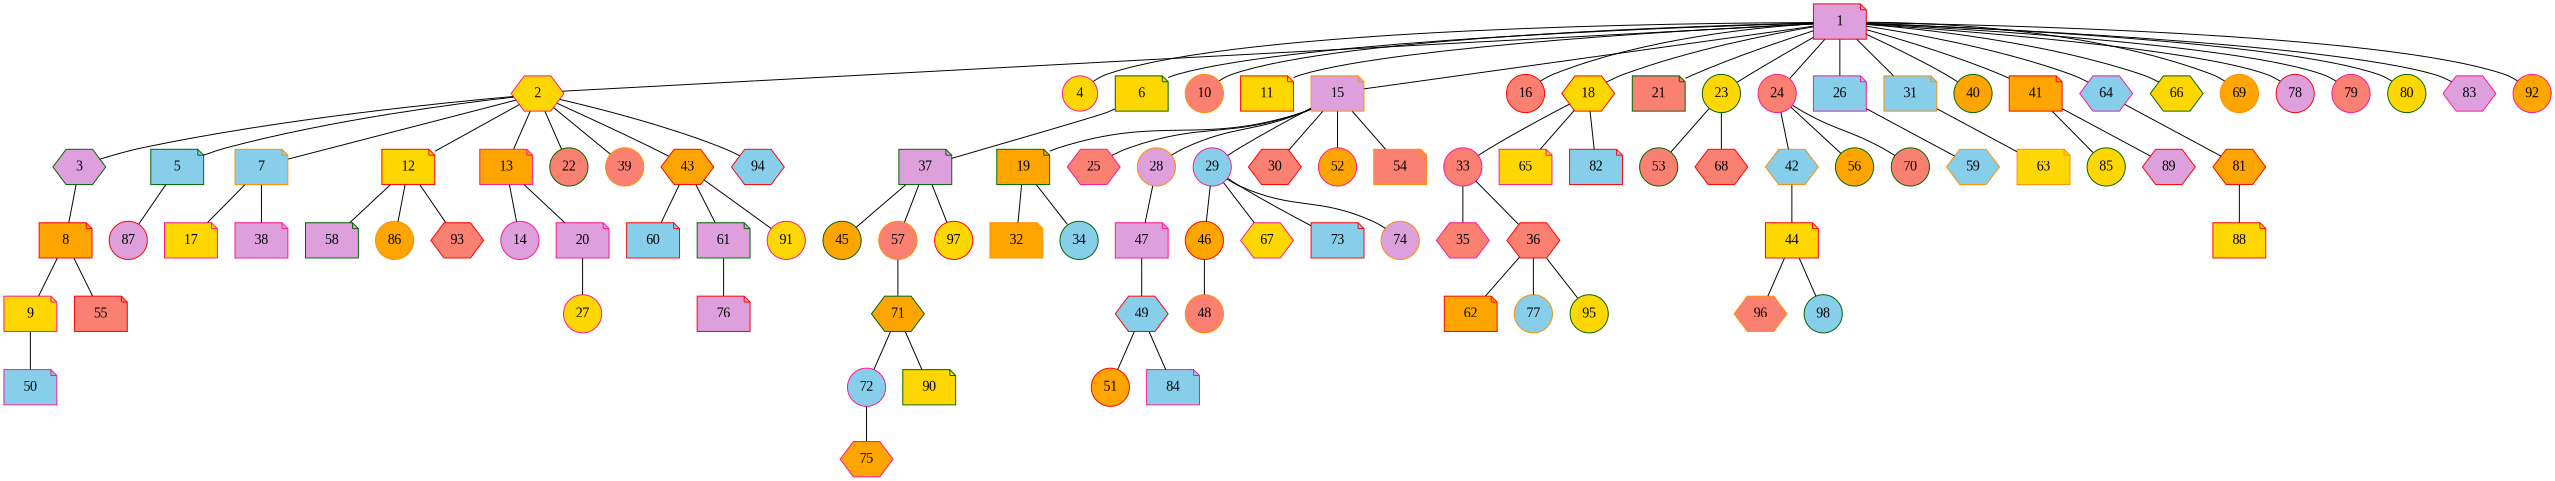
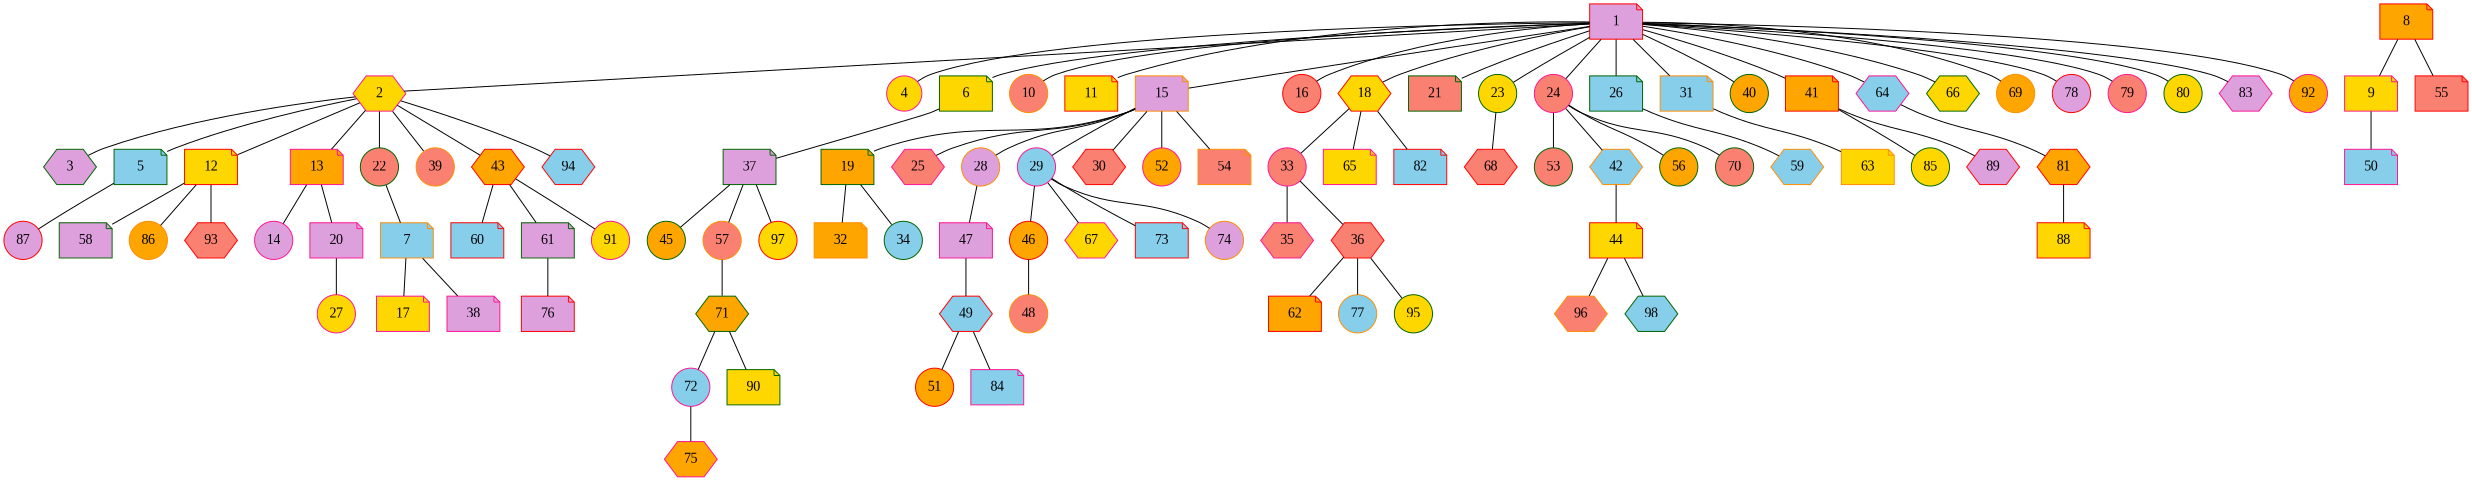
(1840, 94) -> (1616, 94)
(402, 130) -> (393, 204)
(1690, 130) -> (1553, 130)
(72, 204) -> none
(1823, 314) -> (1651, 314)
